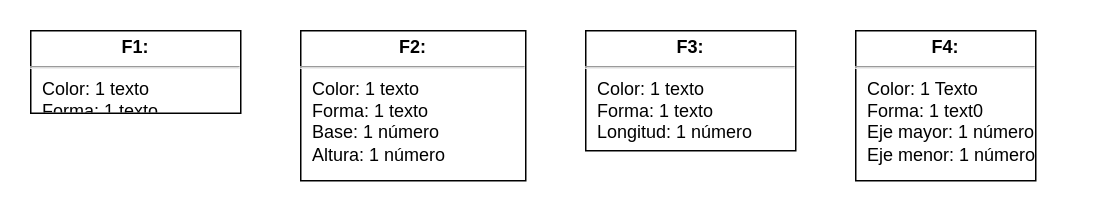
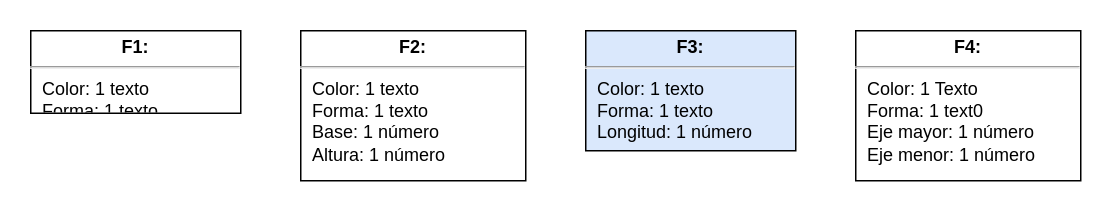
(691, 91) -> (691, 91)
(946, 106) -> (968, 106)
